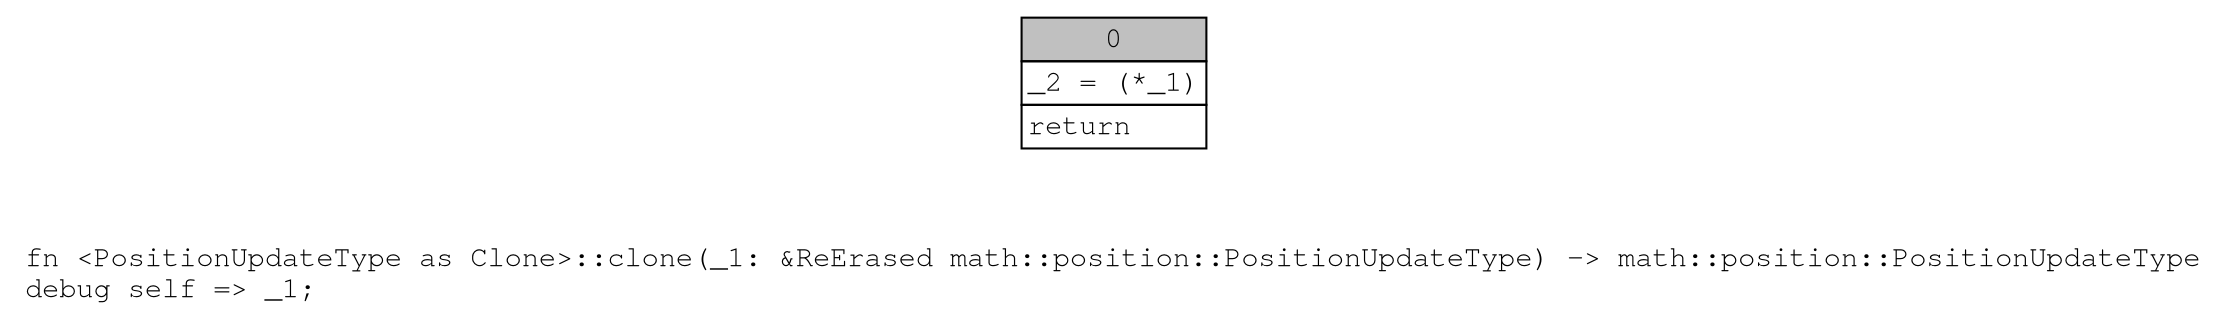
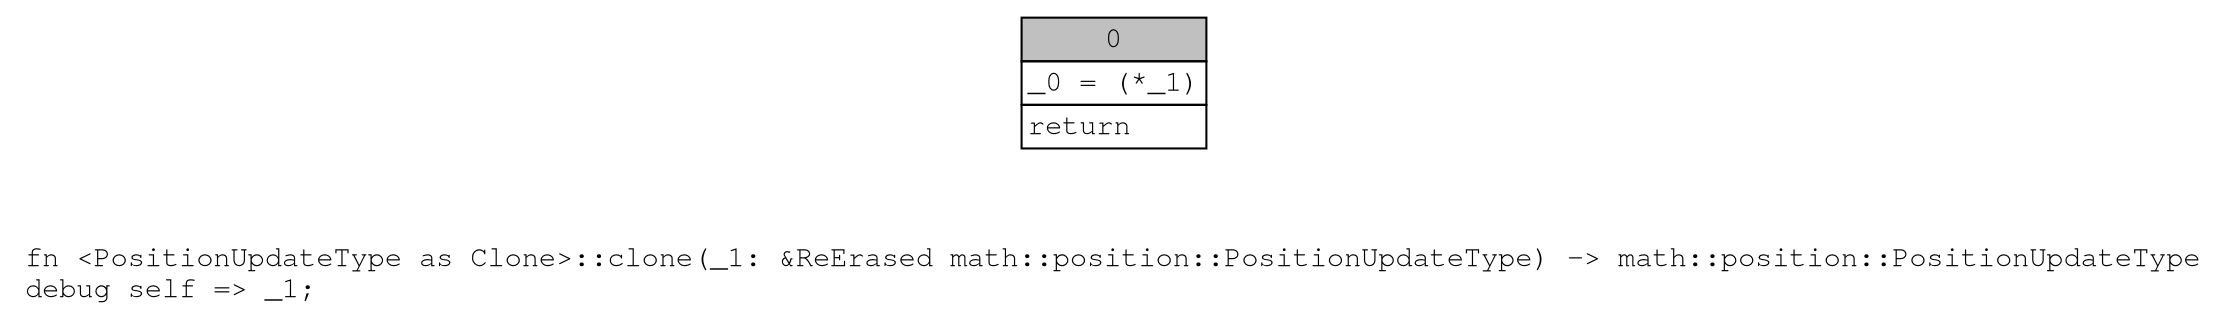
(1114, 82) -> (1114, 82)
